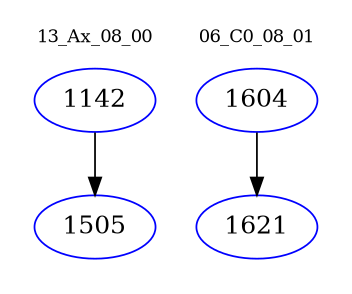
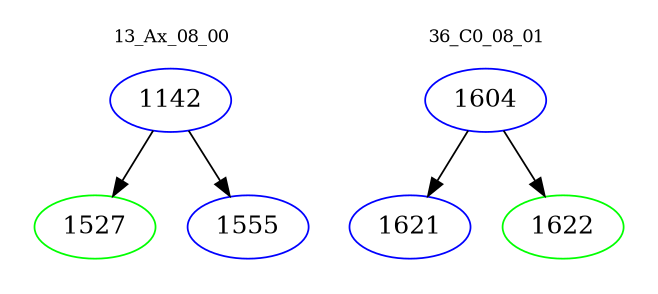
(257, 38) -> (487, 38)
none -> (95, 227)
(95, 227) -> (248, 227)
none -> (563, 227)
